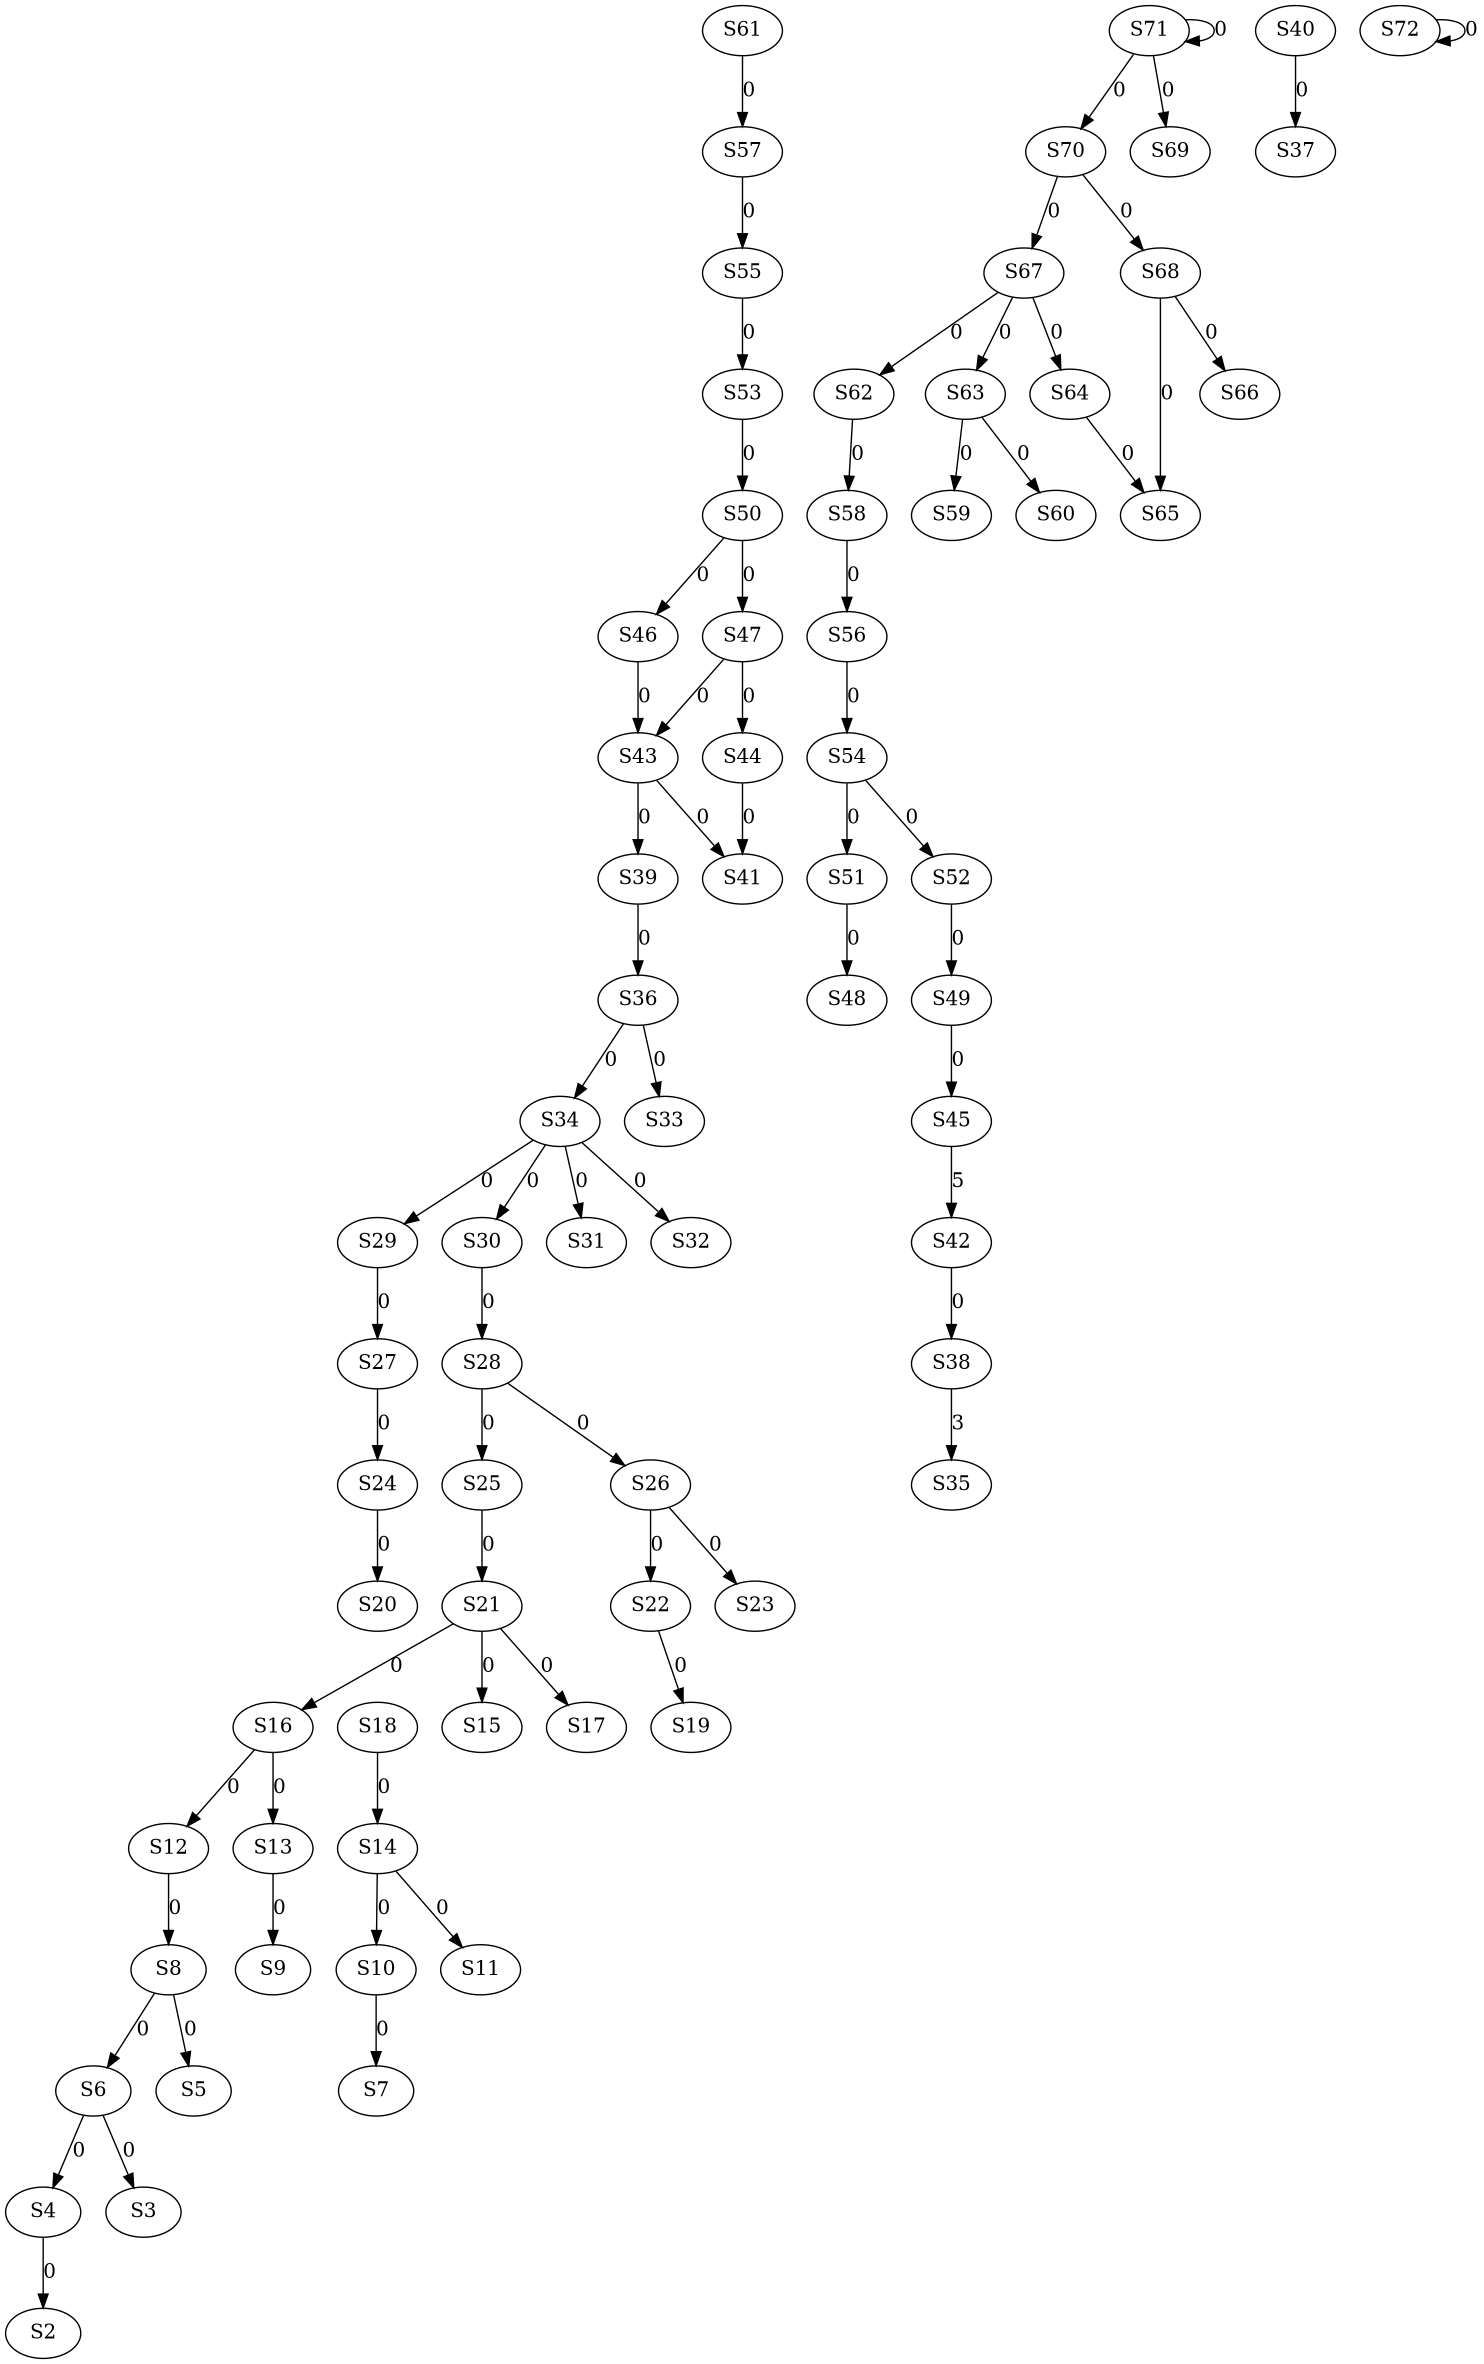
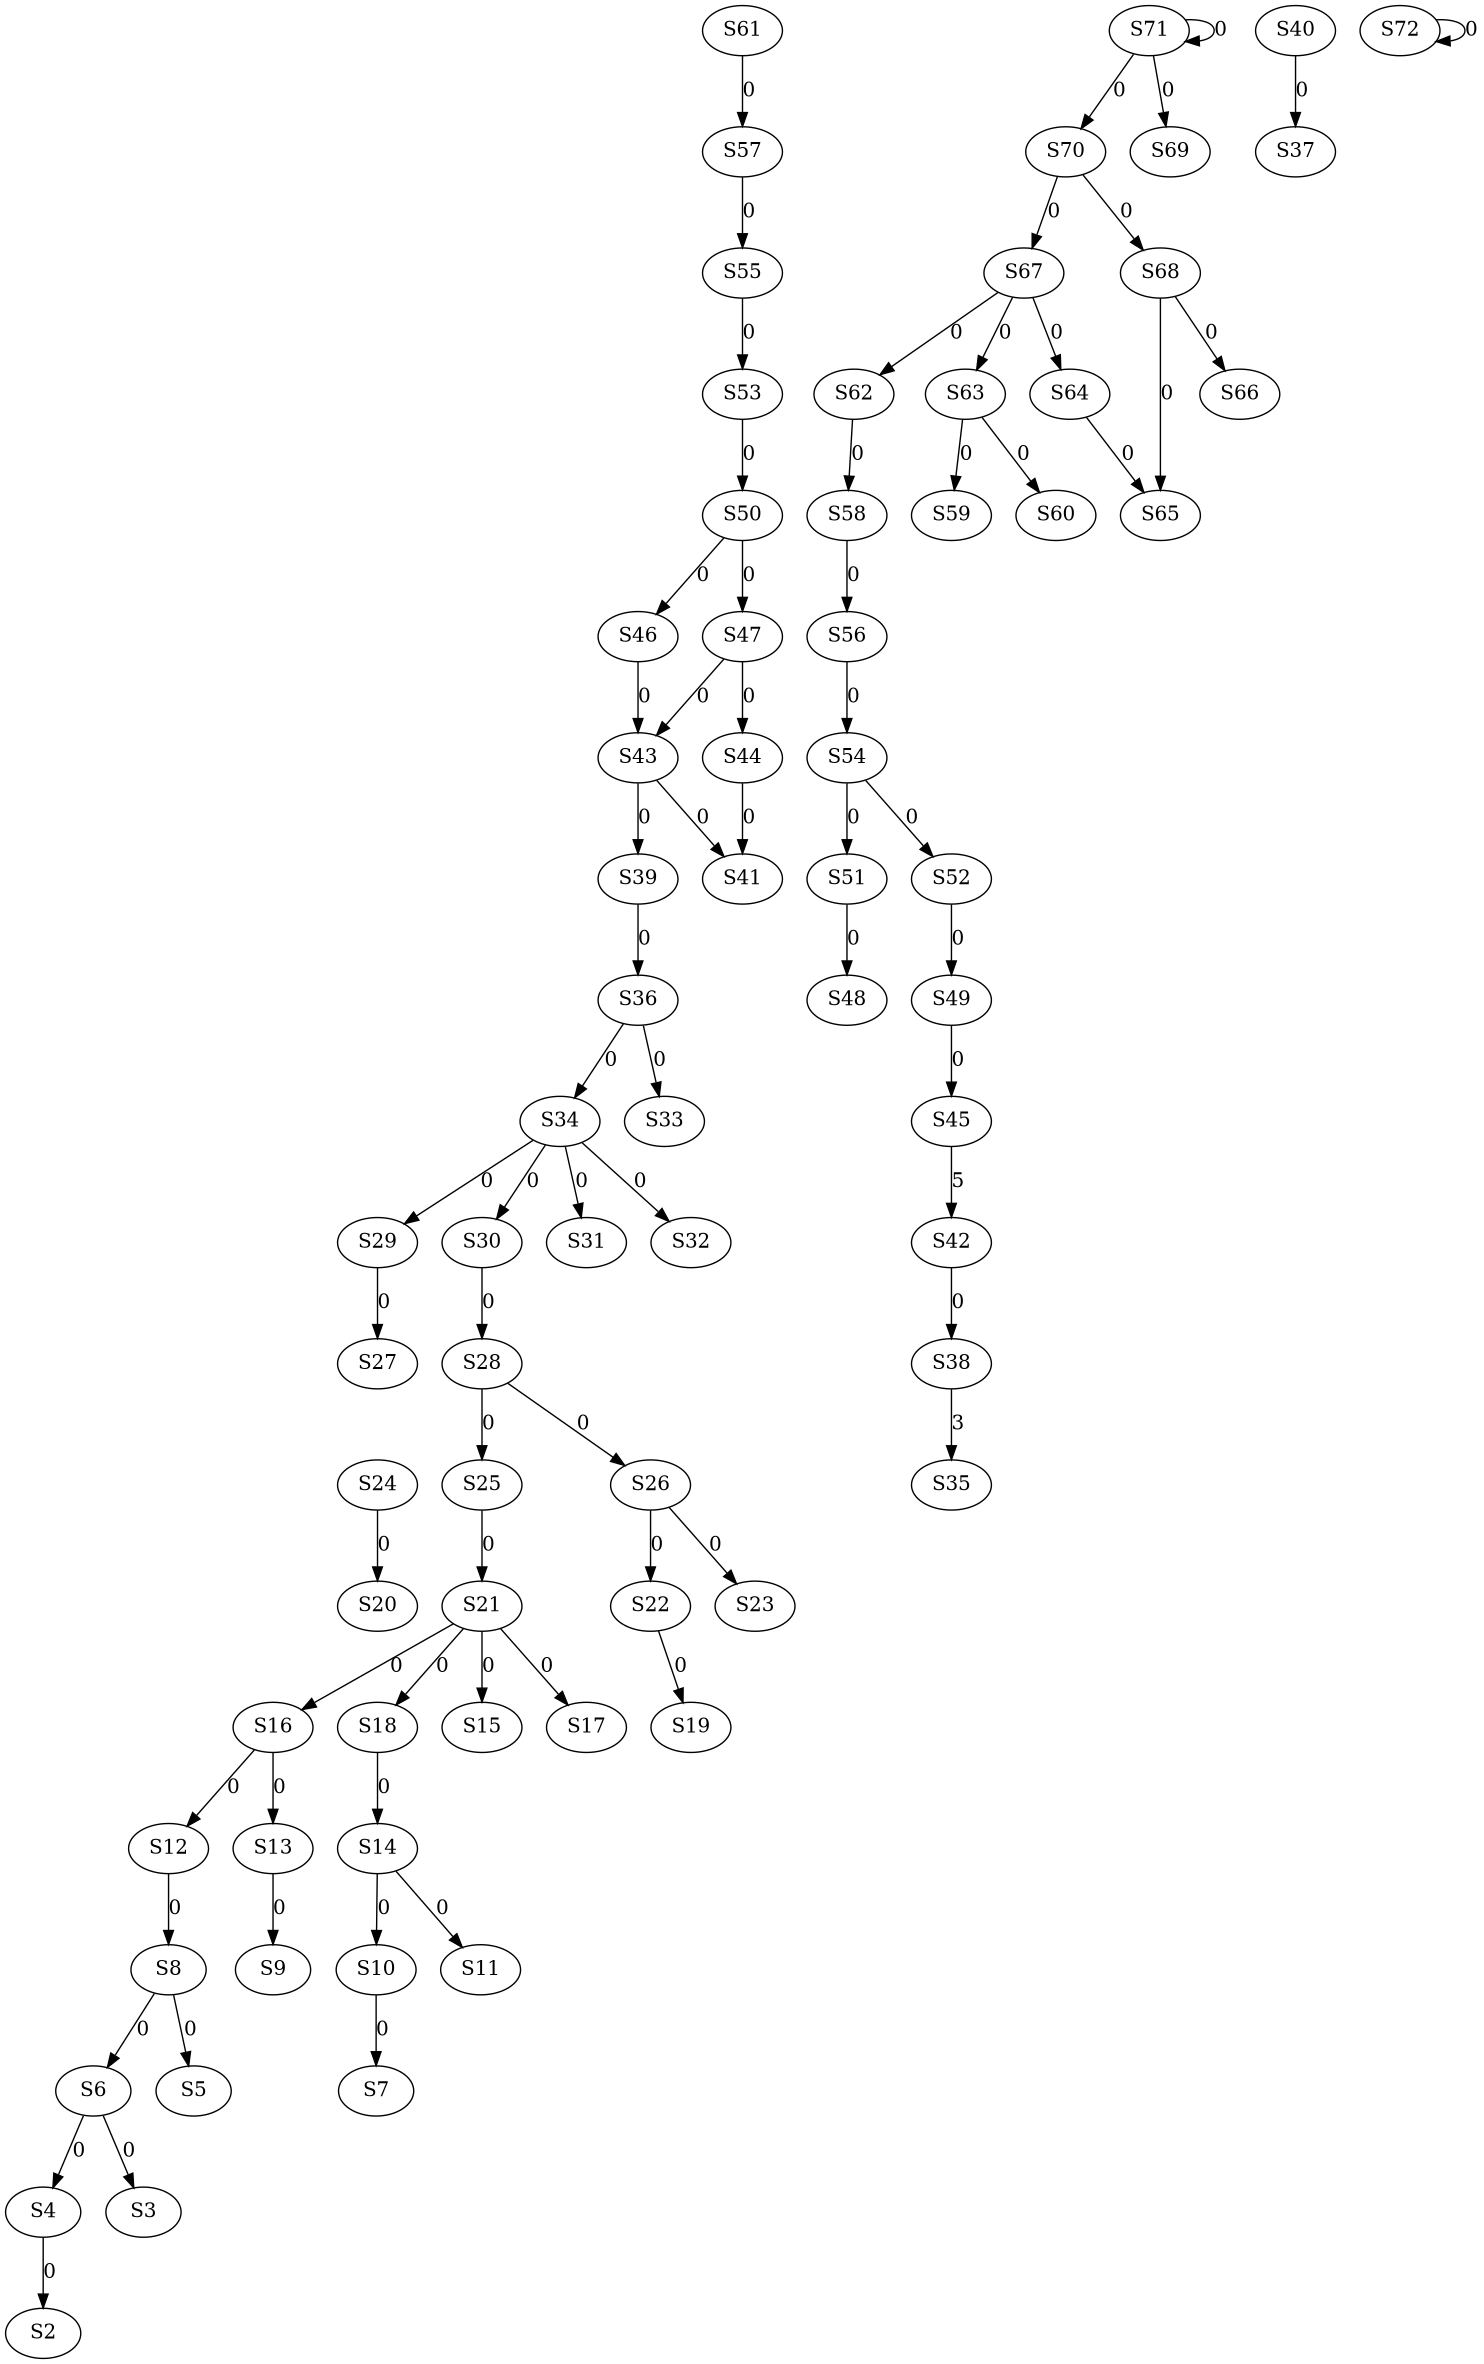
(378, 1417) -> none
none -> (434, 1661)
